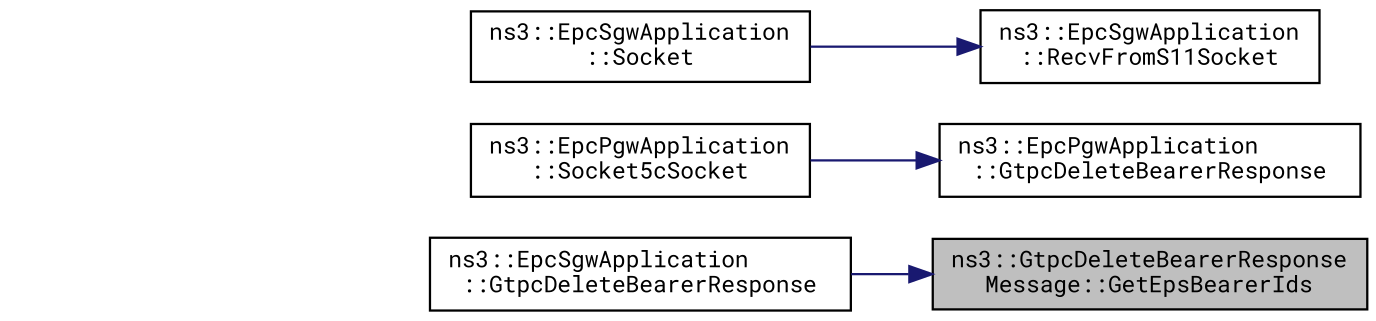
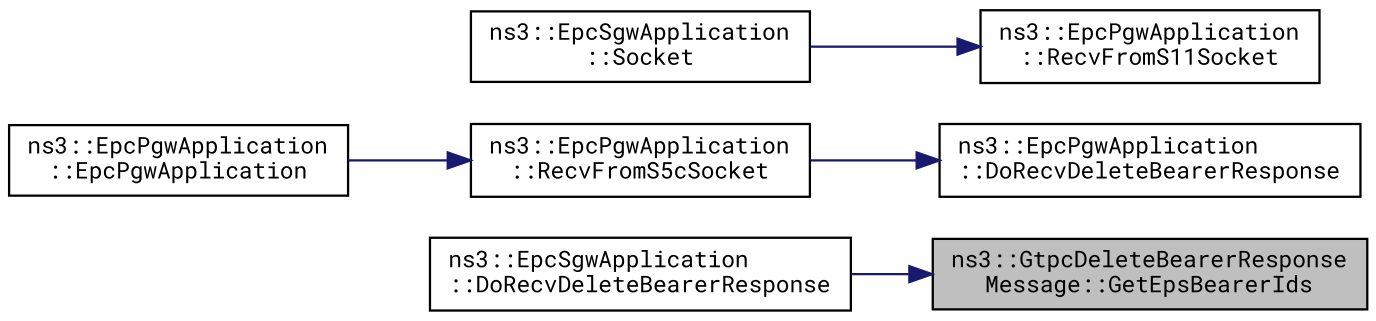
(1150, 47) -> (1150, 47)
none -> (179, 160)
(640, 160) -> (640, 160)
(1150, 160) -> (1150, 160)
(640, 274) -> (640, 274)
